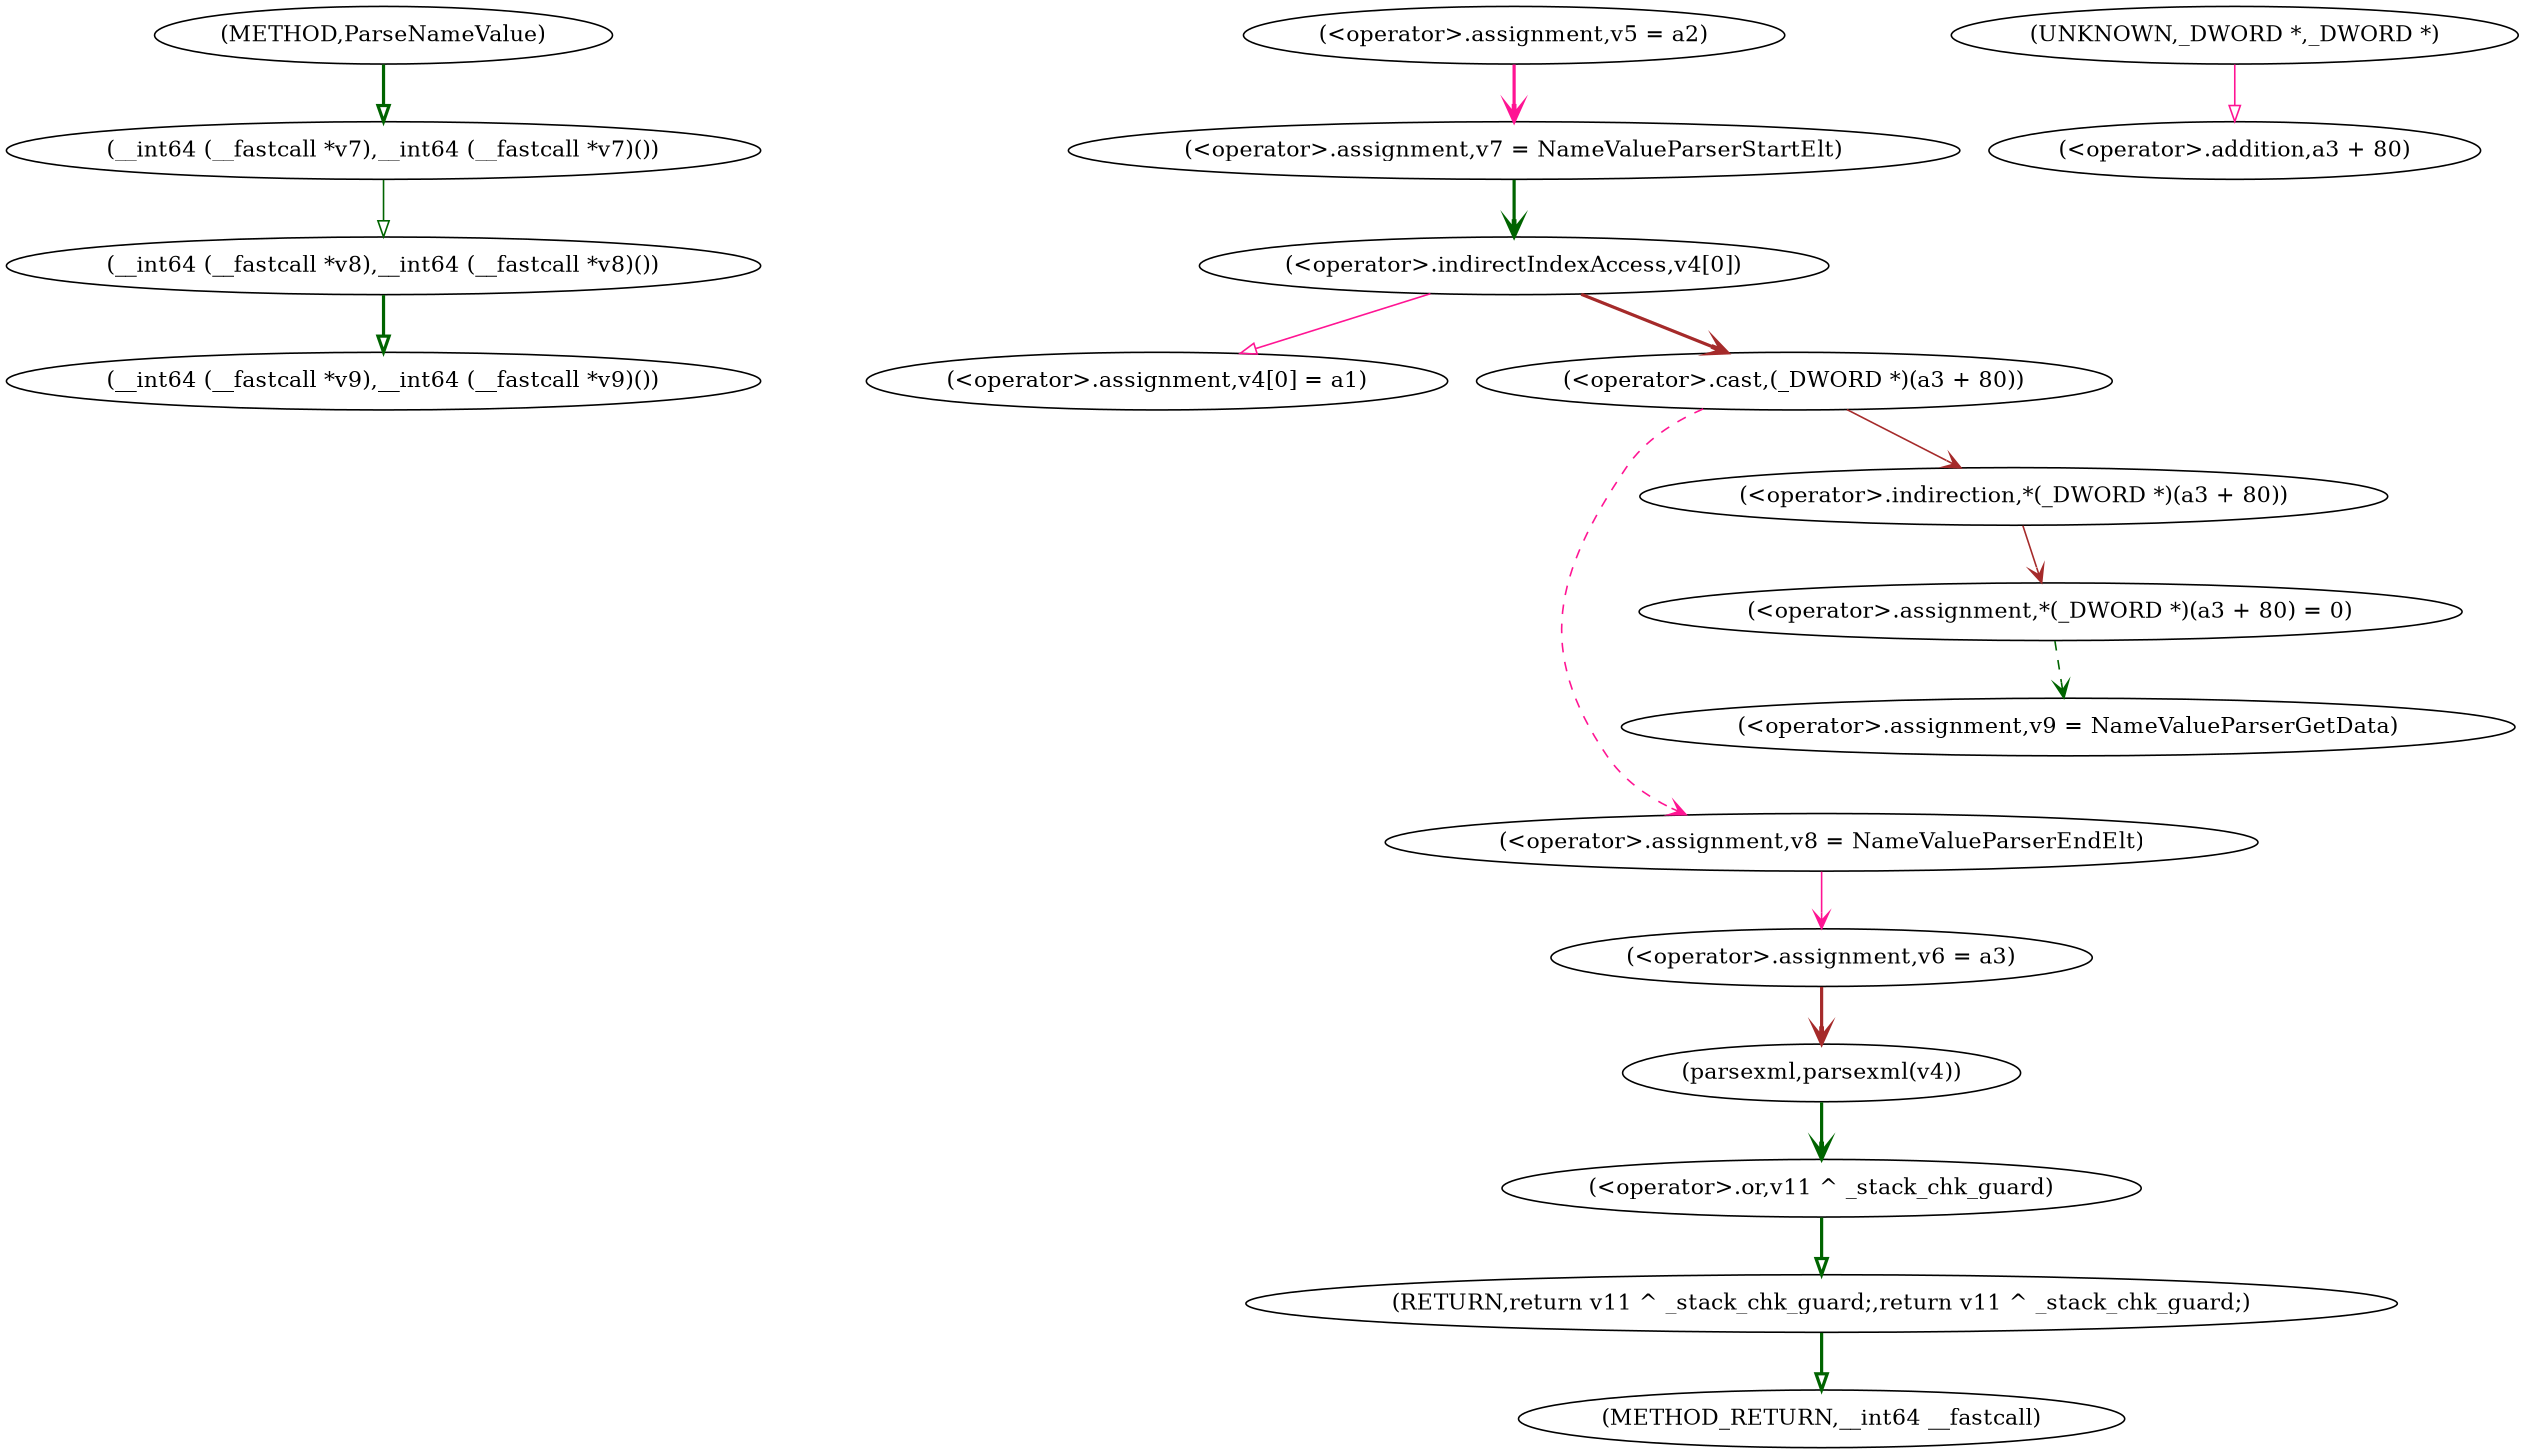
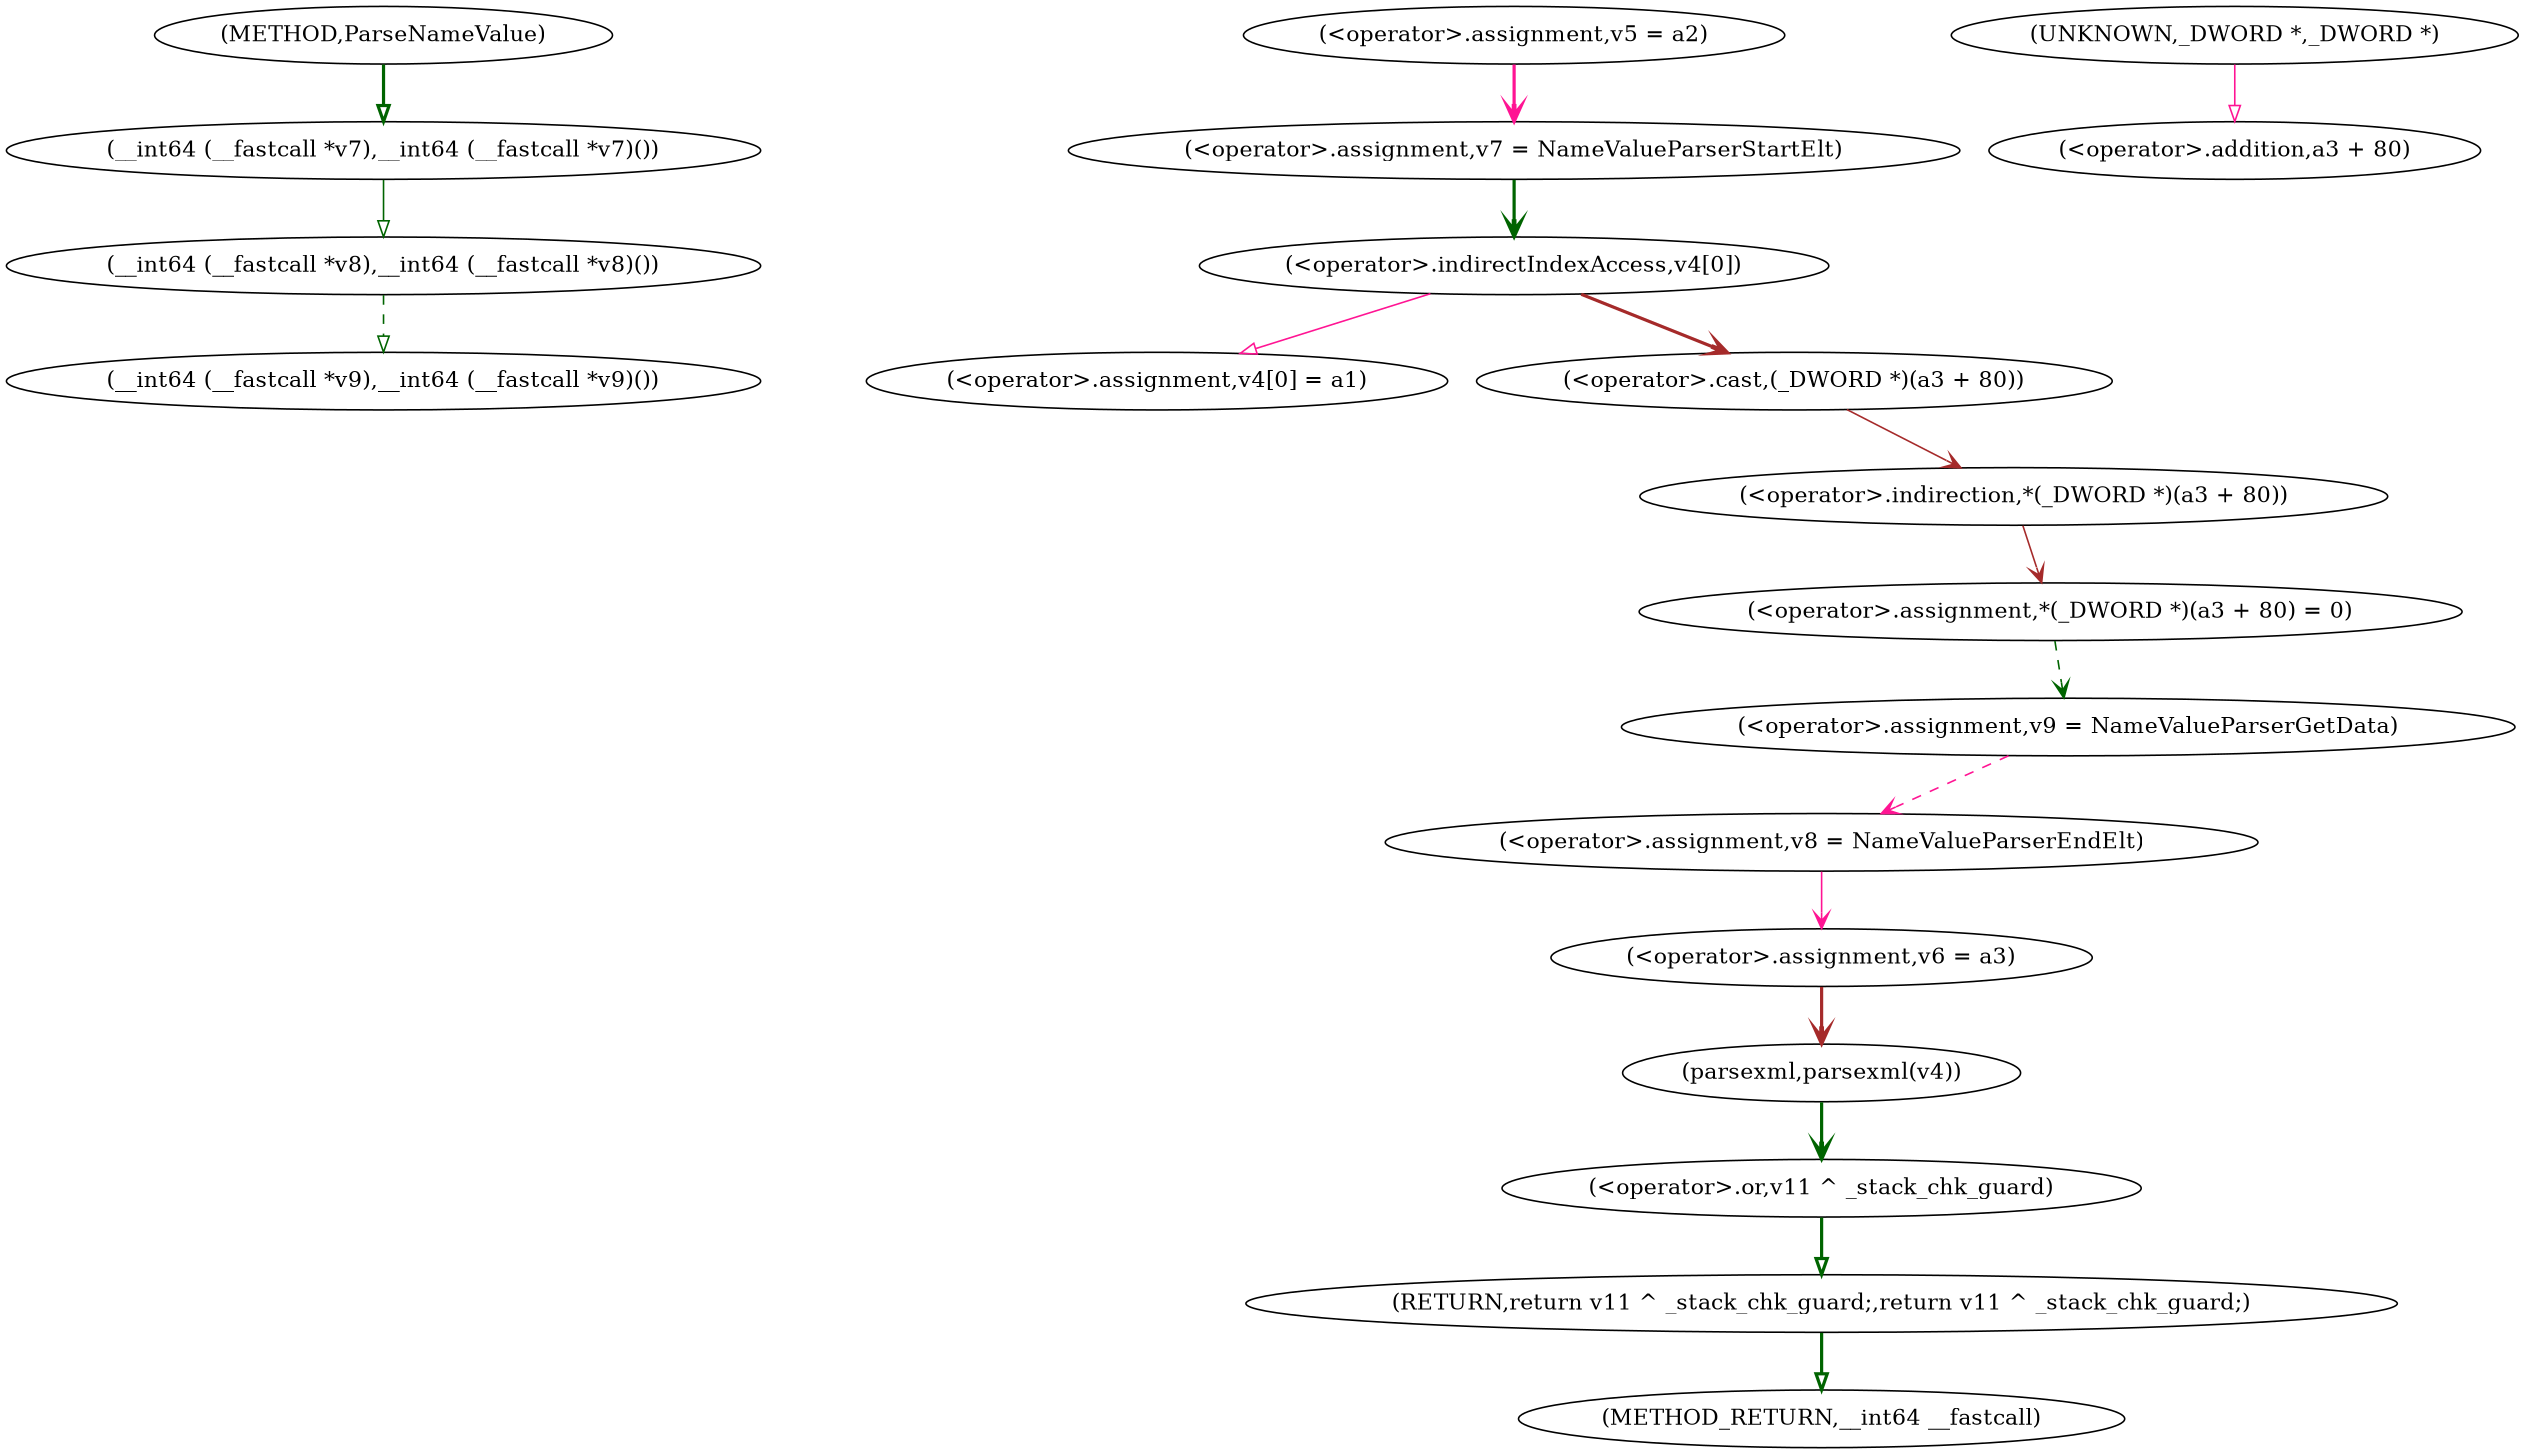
(384, 316) -> (384, 316)
(1565, 602) -> (1952, 781)
